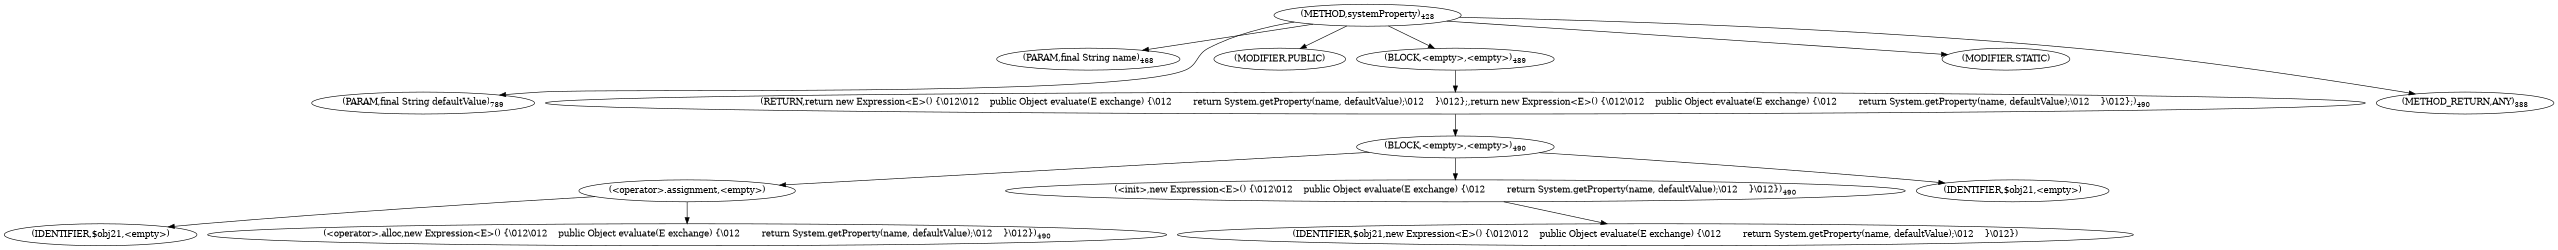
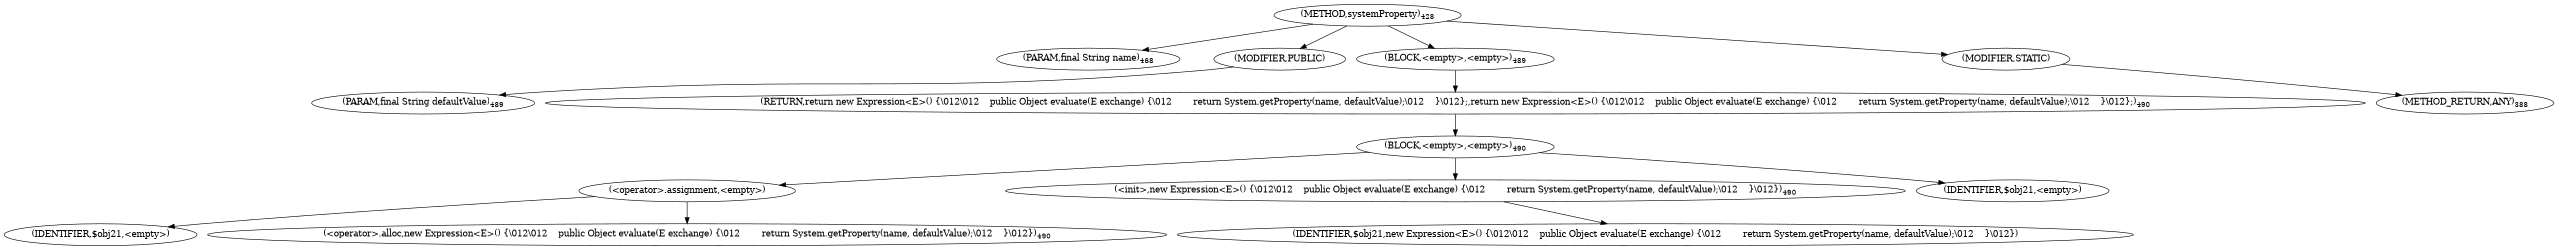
(1936, 37) -> (2229, 79)
(907, 89) -> (870, 84)
(497, 102) -> (497, 102)
